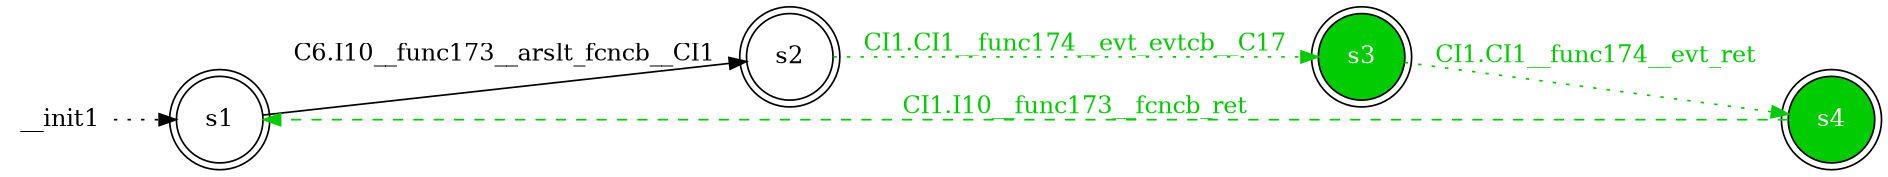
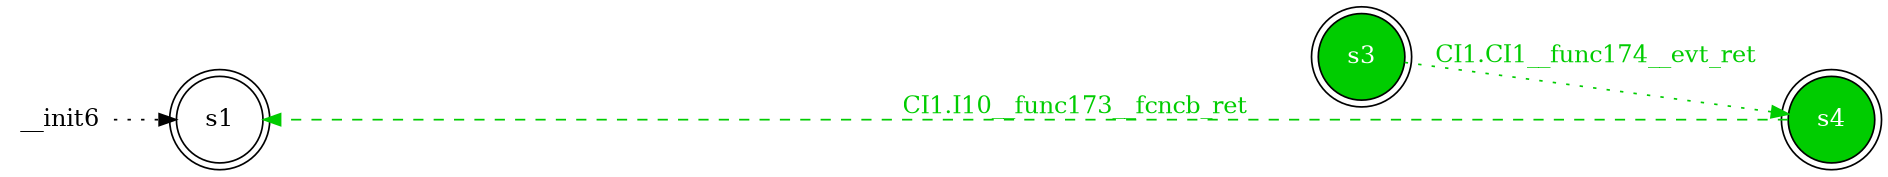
(790, 57) -> none
(60, 120) -> (60, 120)
